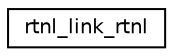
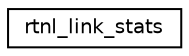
(87, 28) -> (95, 28)
